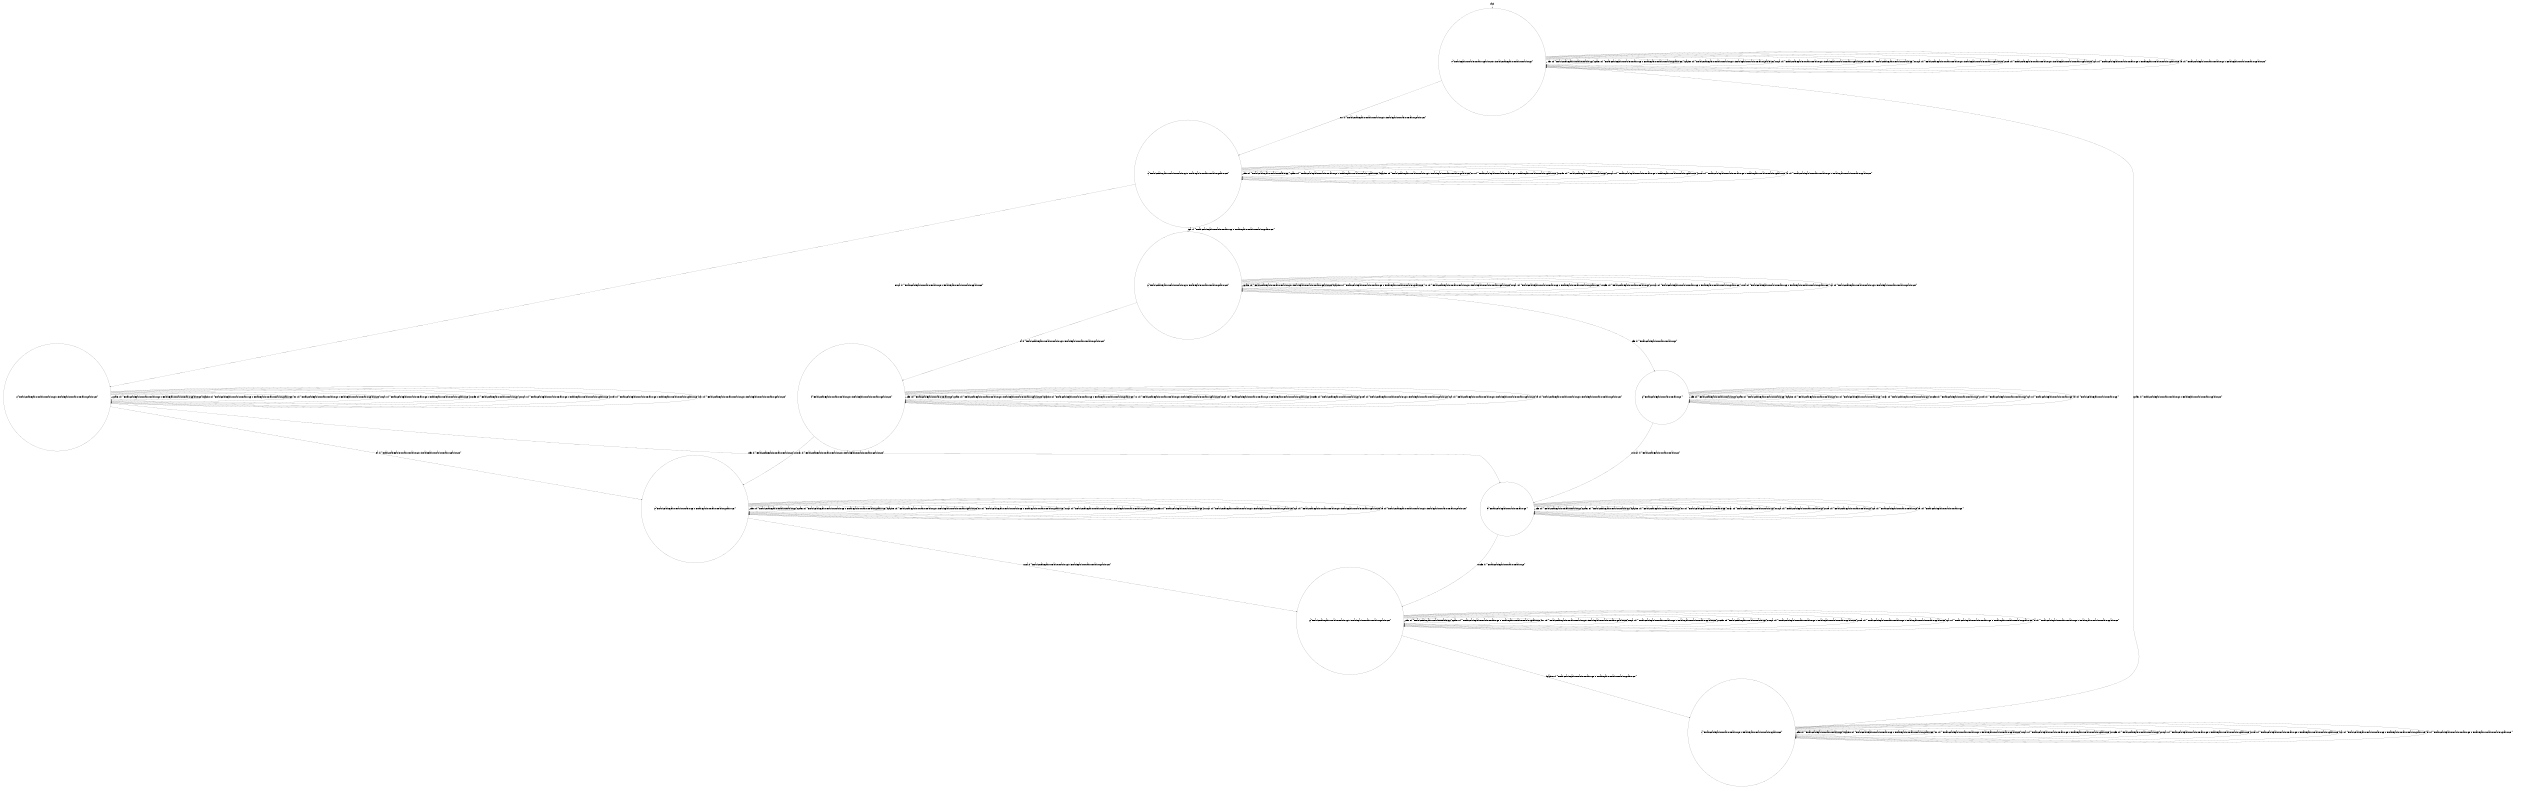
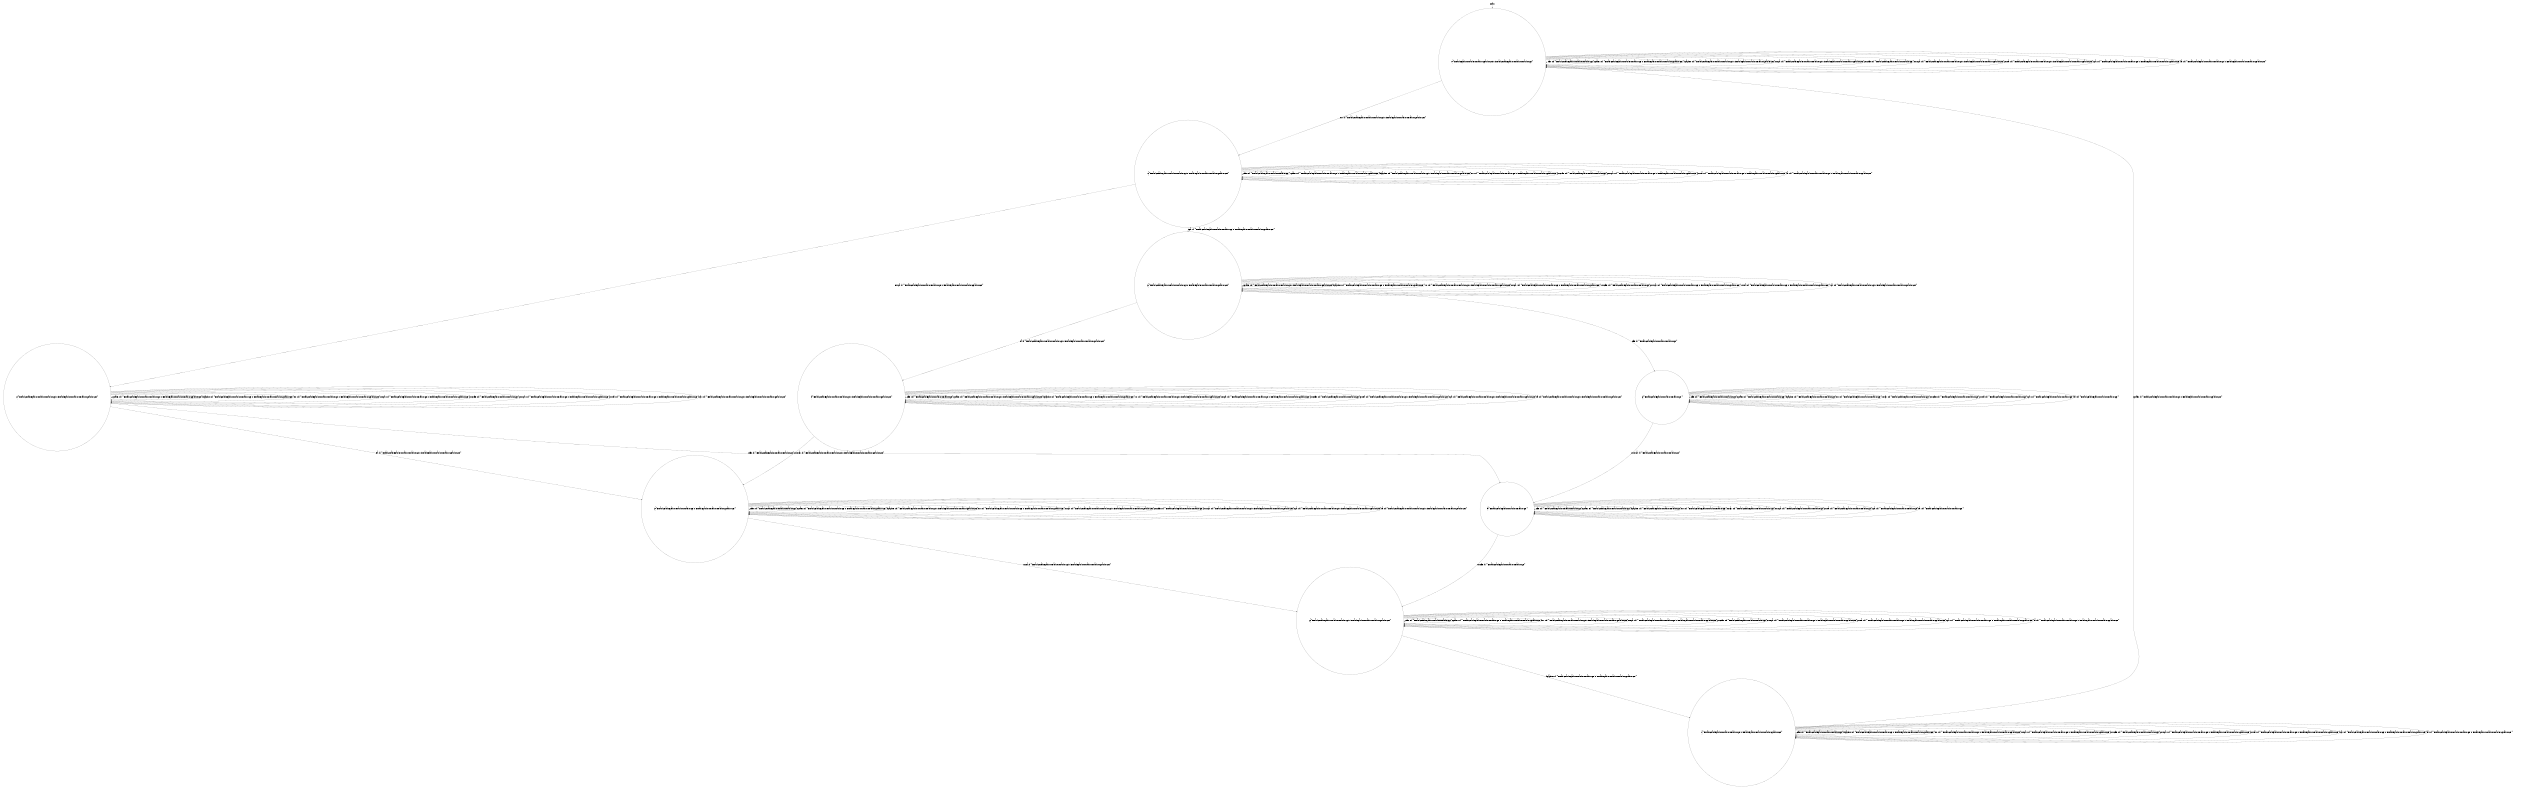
(1492, 4) -> (1492, 4)
